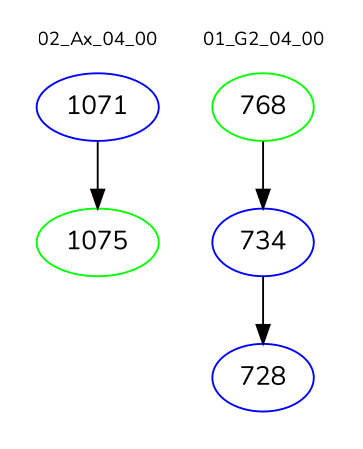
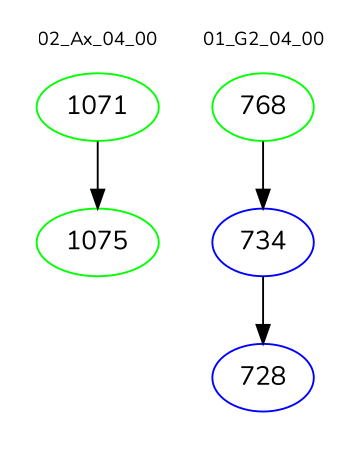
(98, 107) -> (98, 107)
